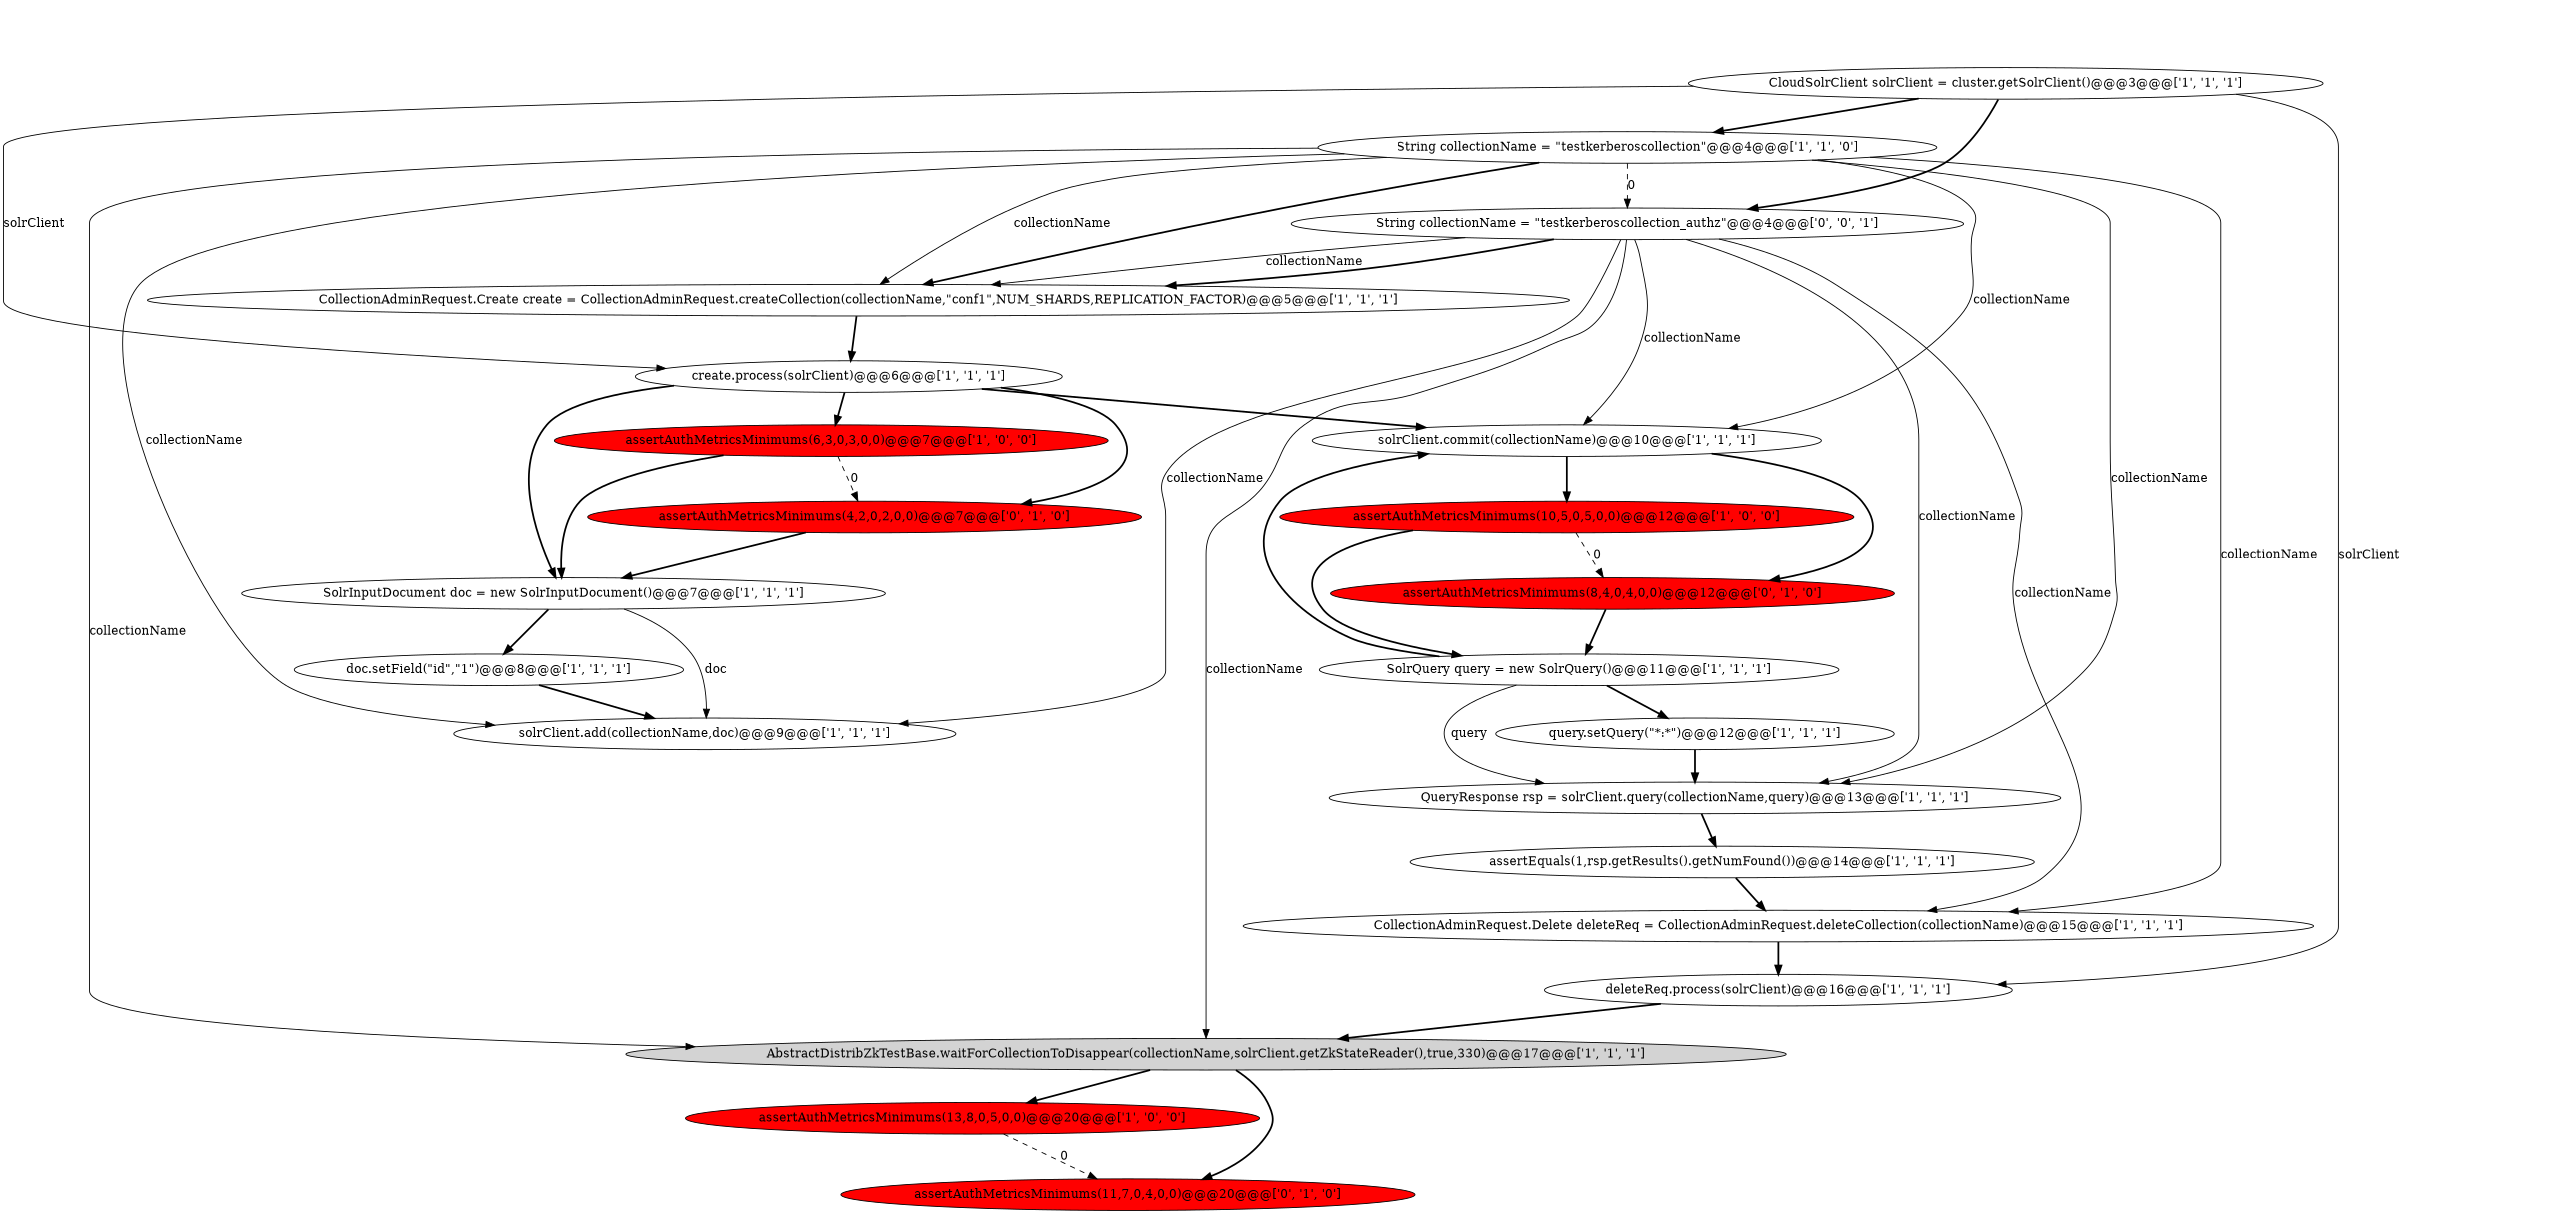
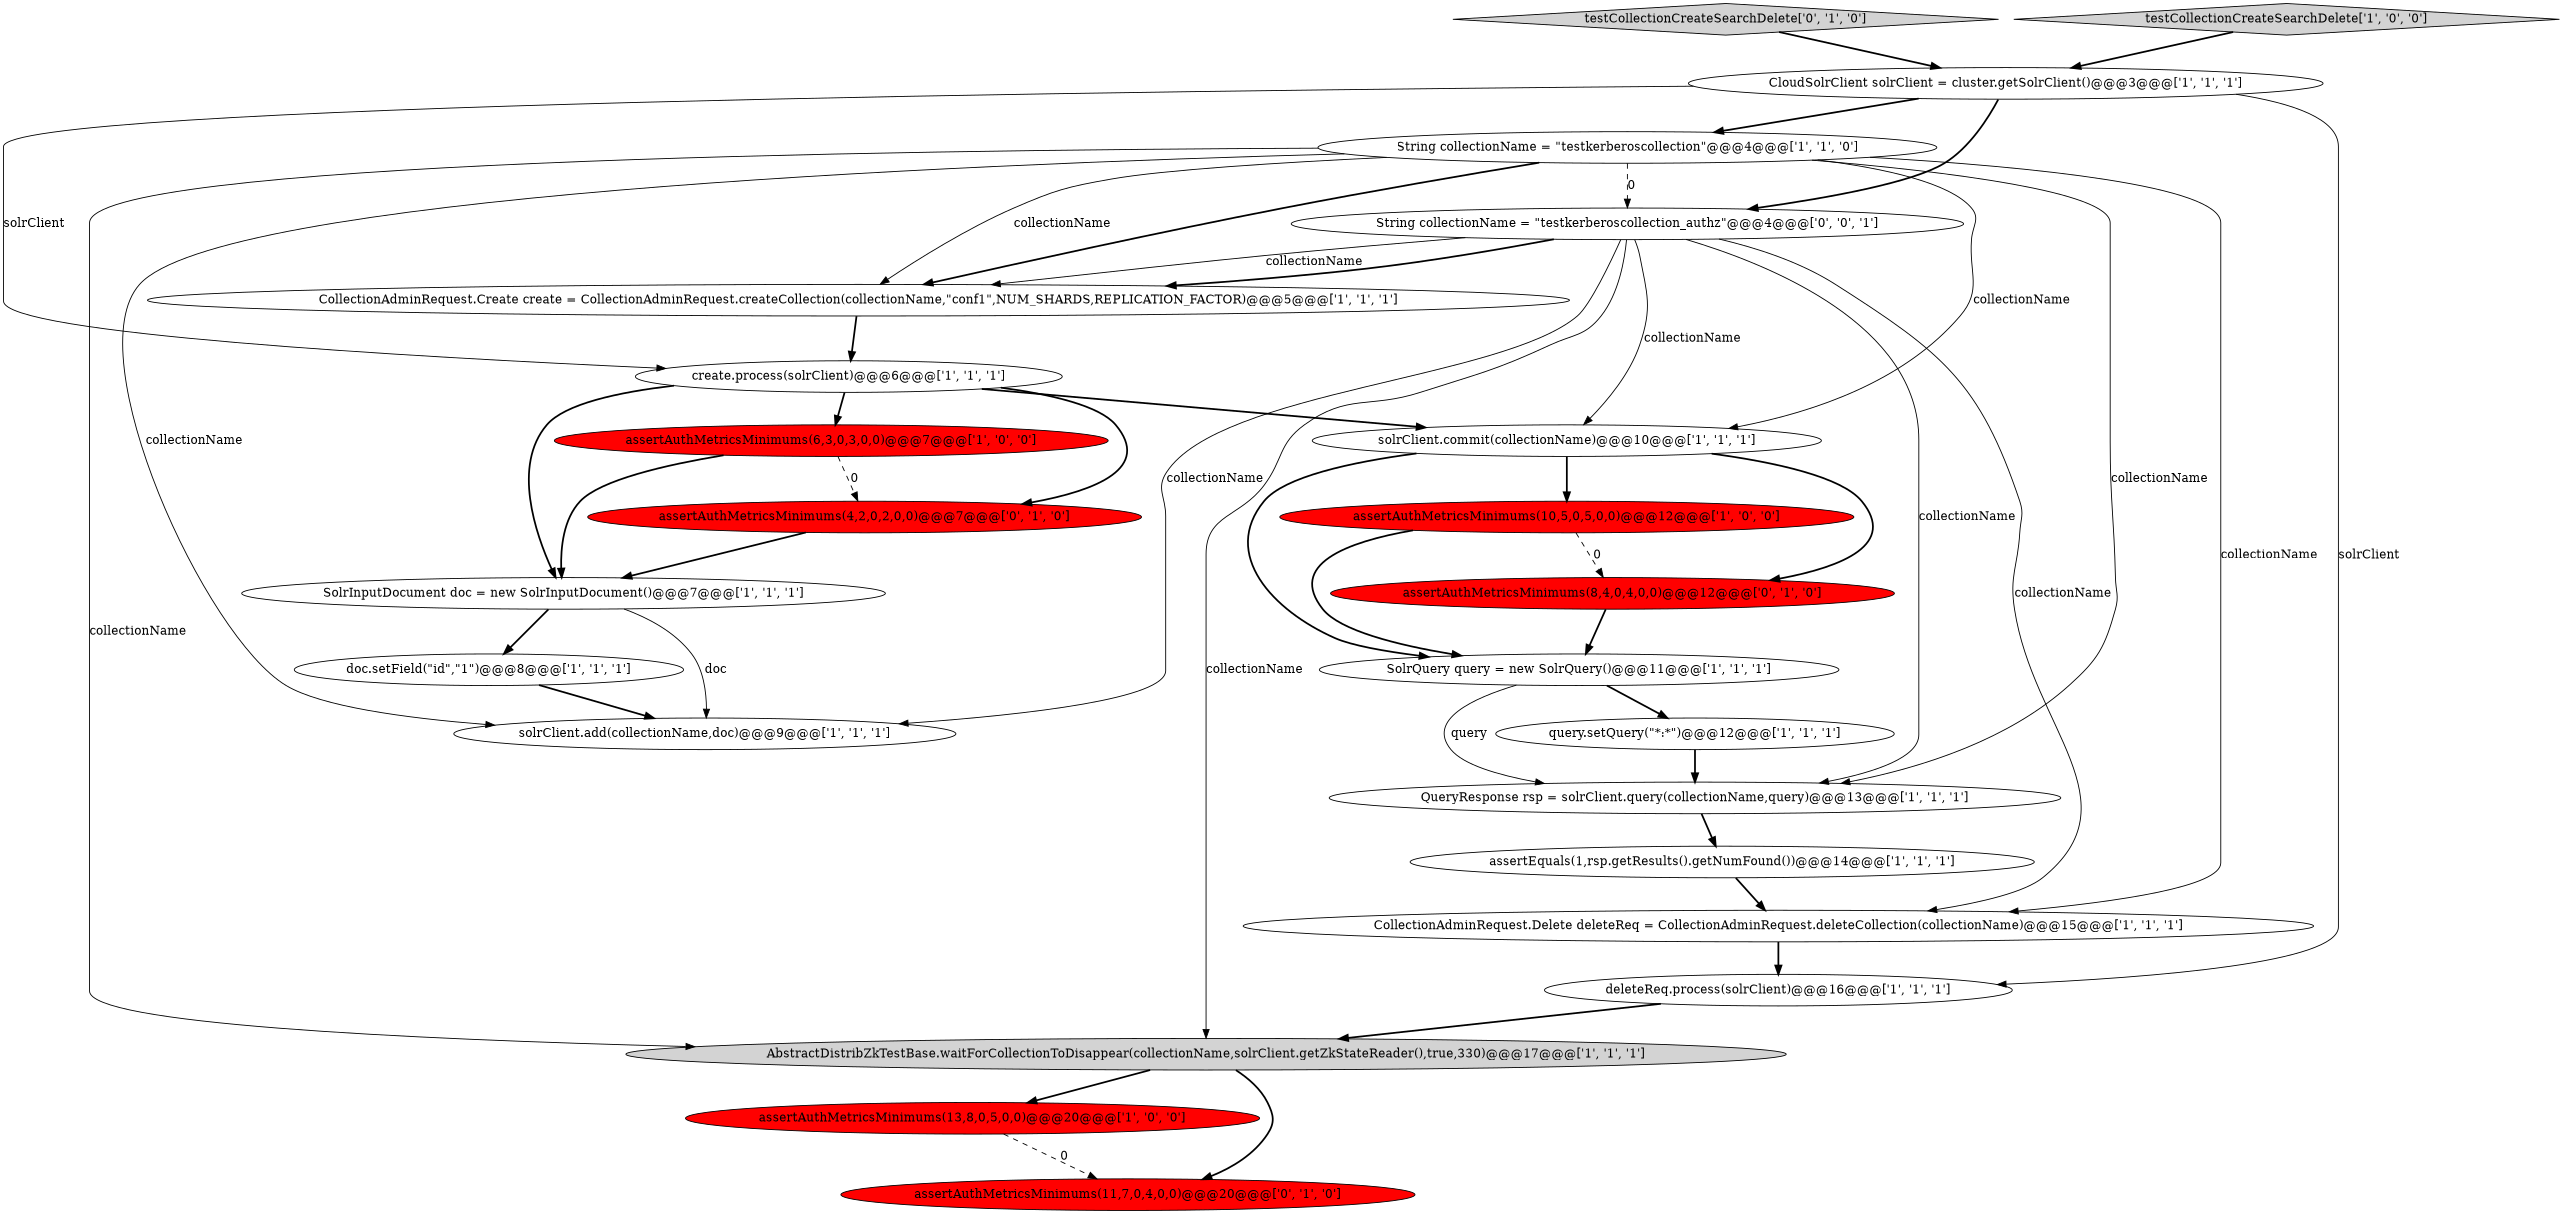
none -> (1726, 19)
none -> (2287, 19)
(1266, 559) -> (1249, 550)
